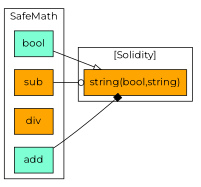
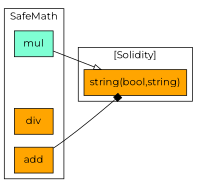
(34, 44) -> (34, 44)
(34, 83) -> none
(34, 160) -> (34, 160)
